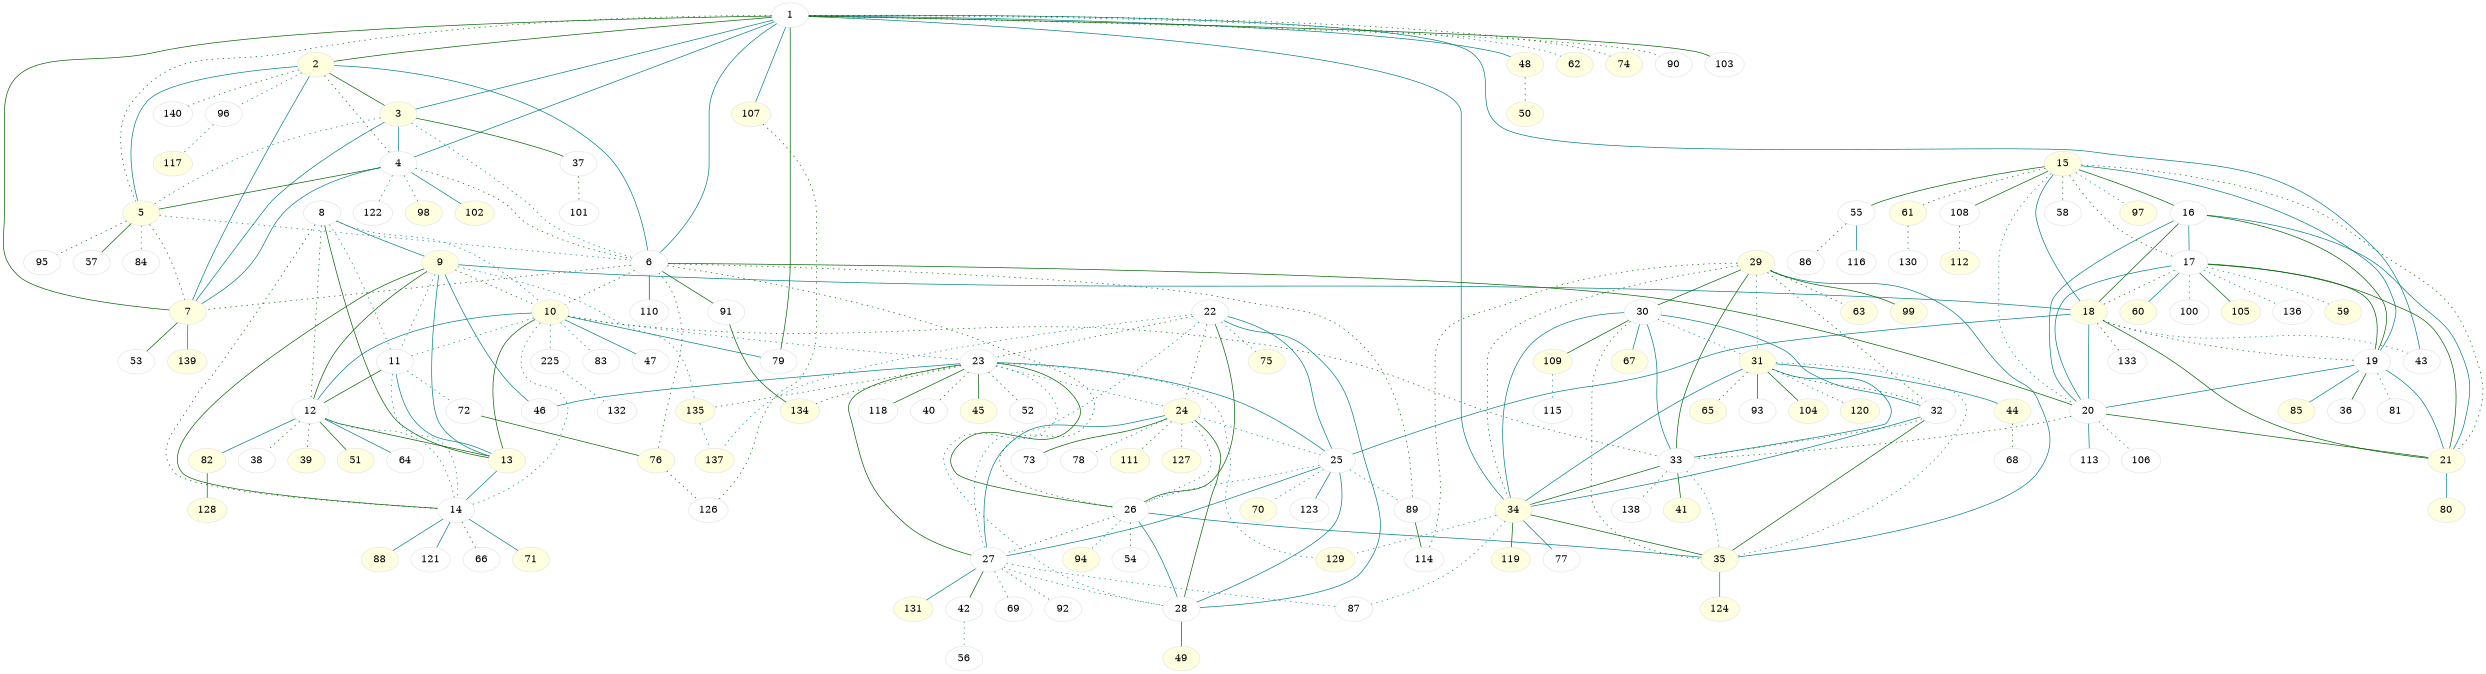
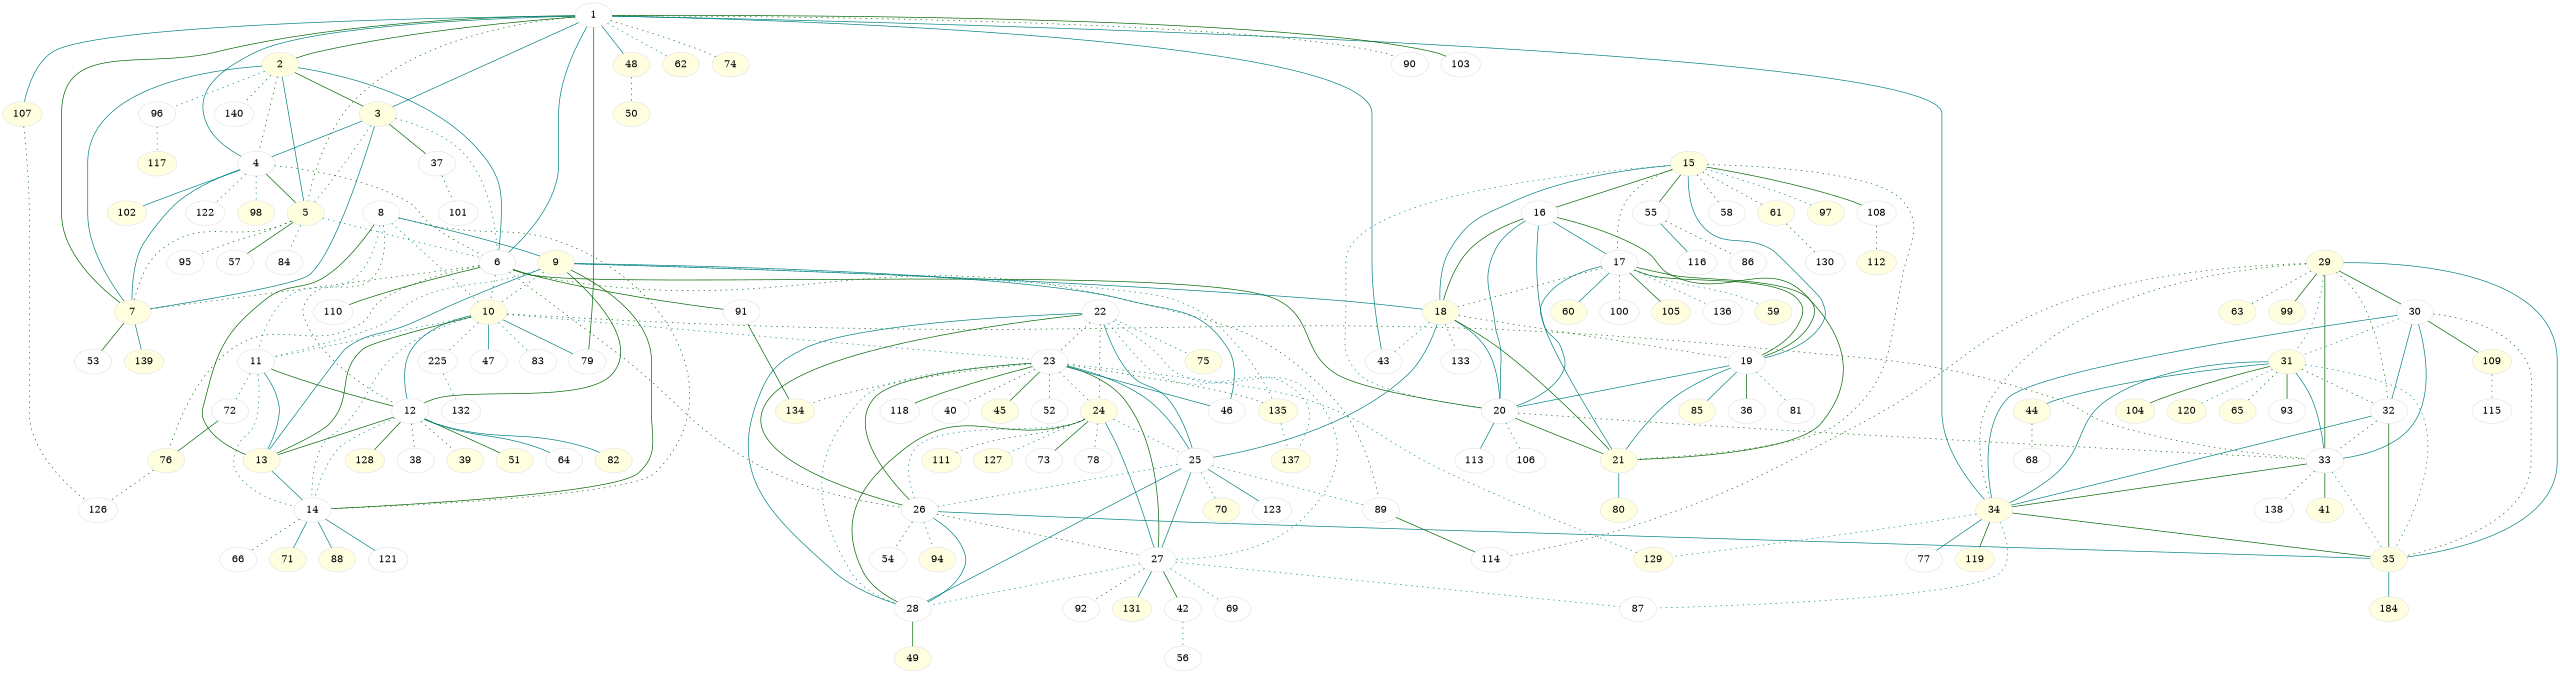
(1630, 362) -> none
(207, 489) -> (387, 436)
(1720, 609) -> (2389, 609)
